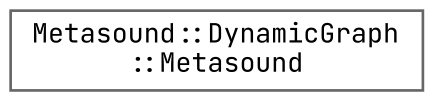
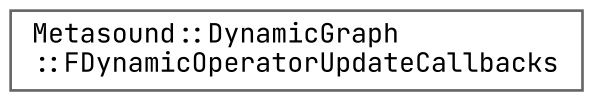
(217, 51) -> (297, 51)
